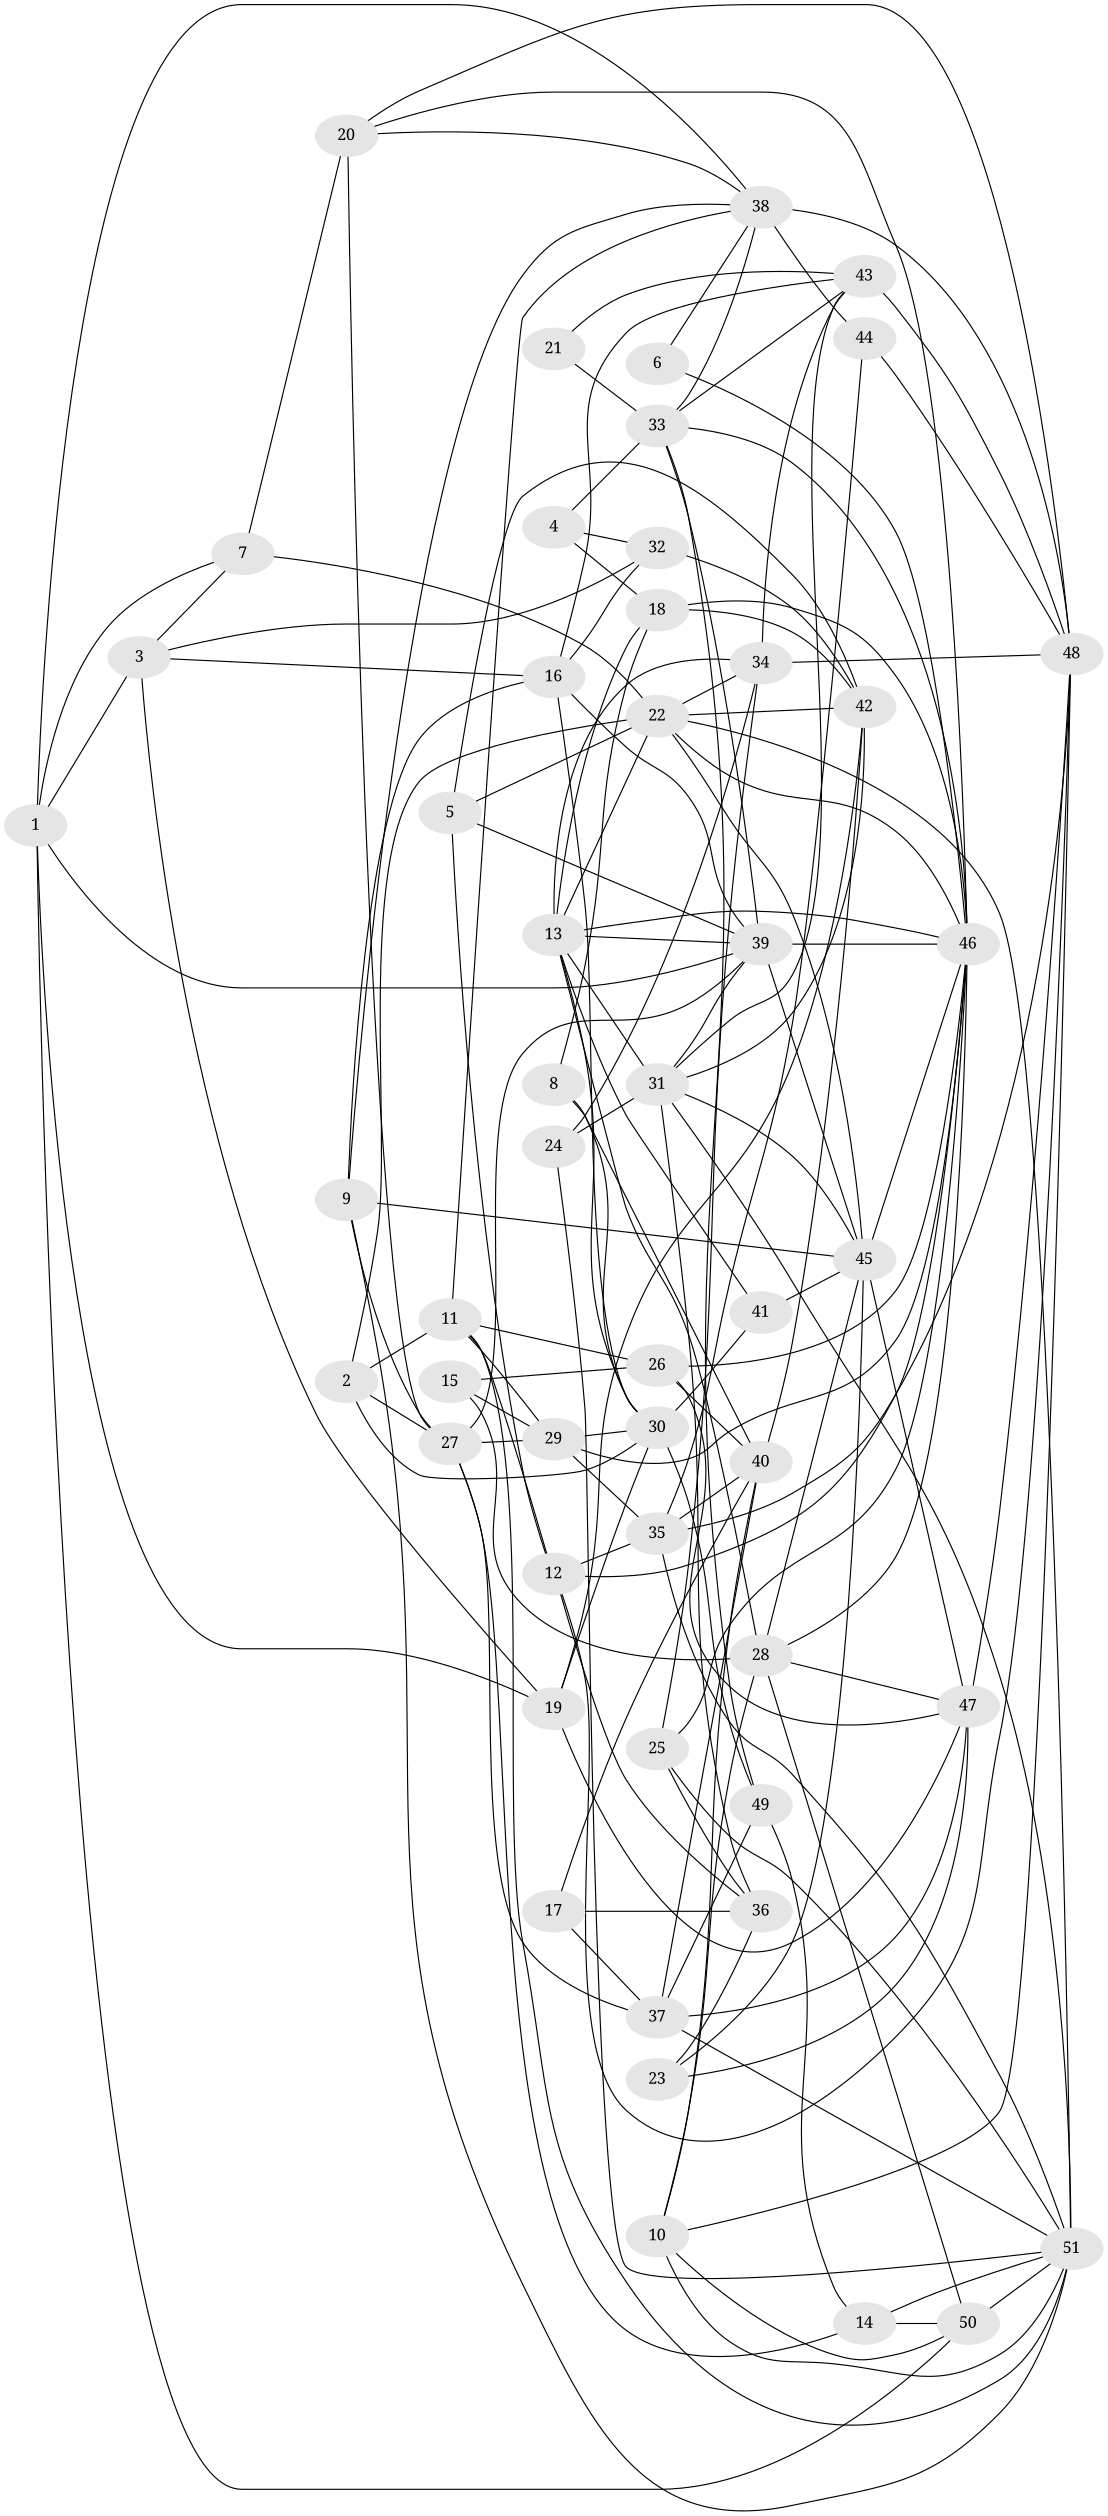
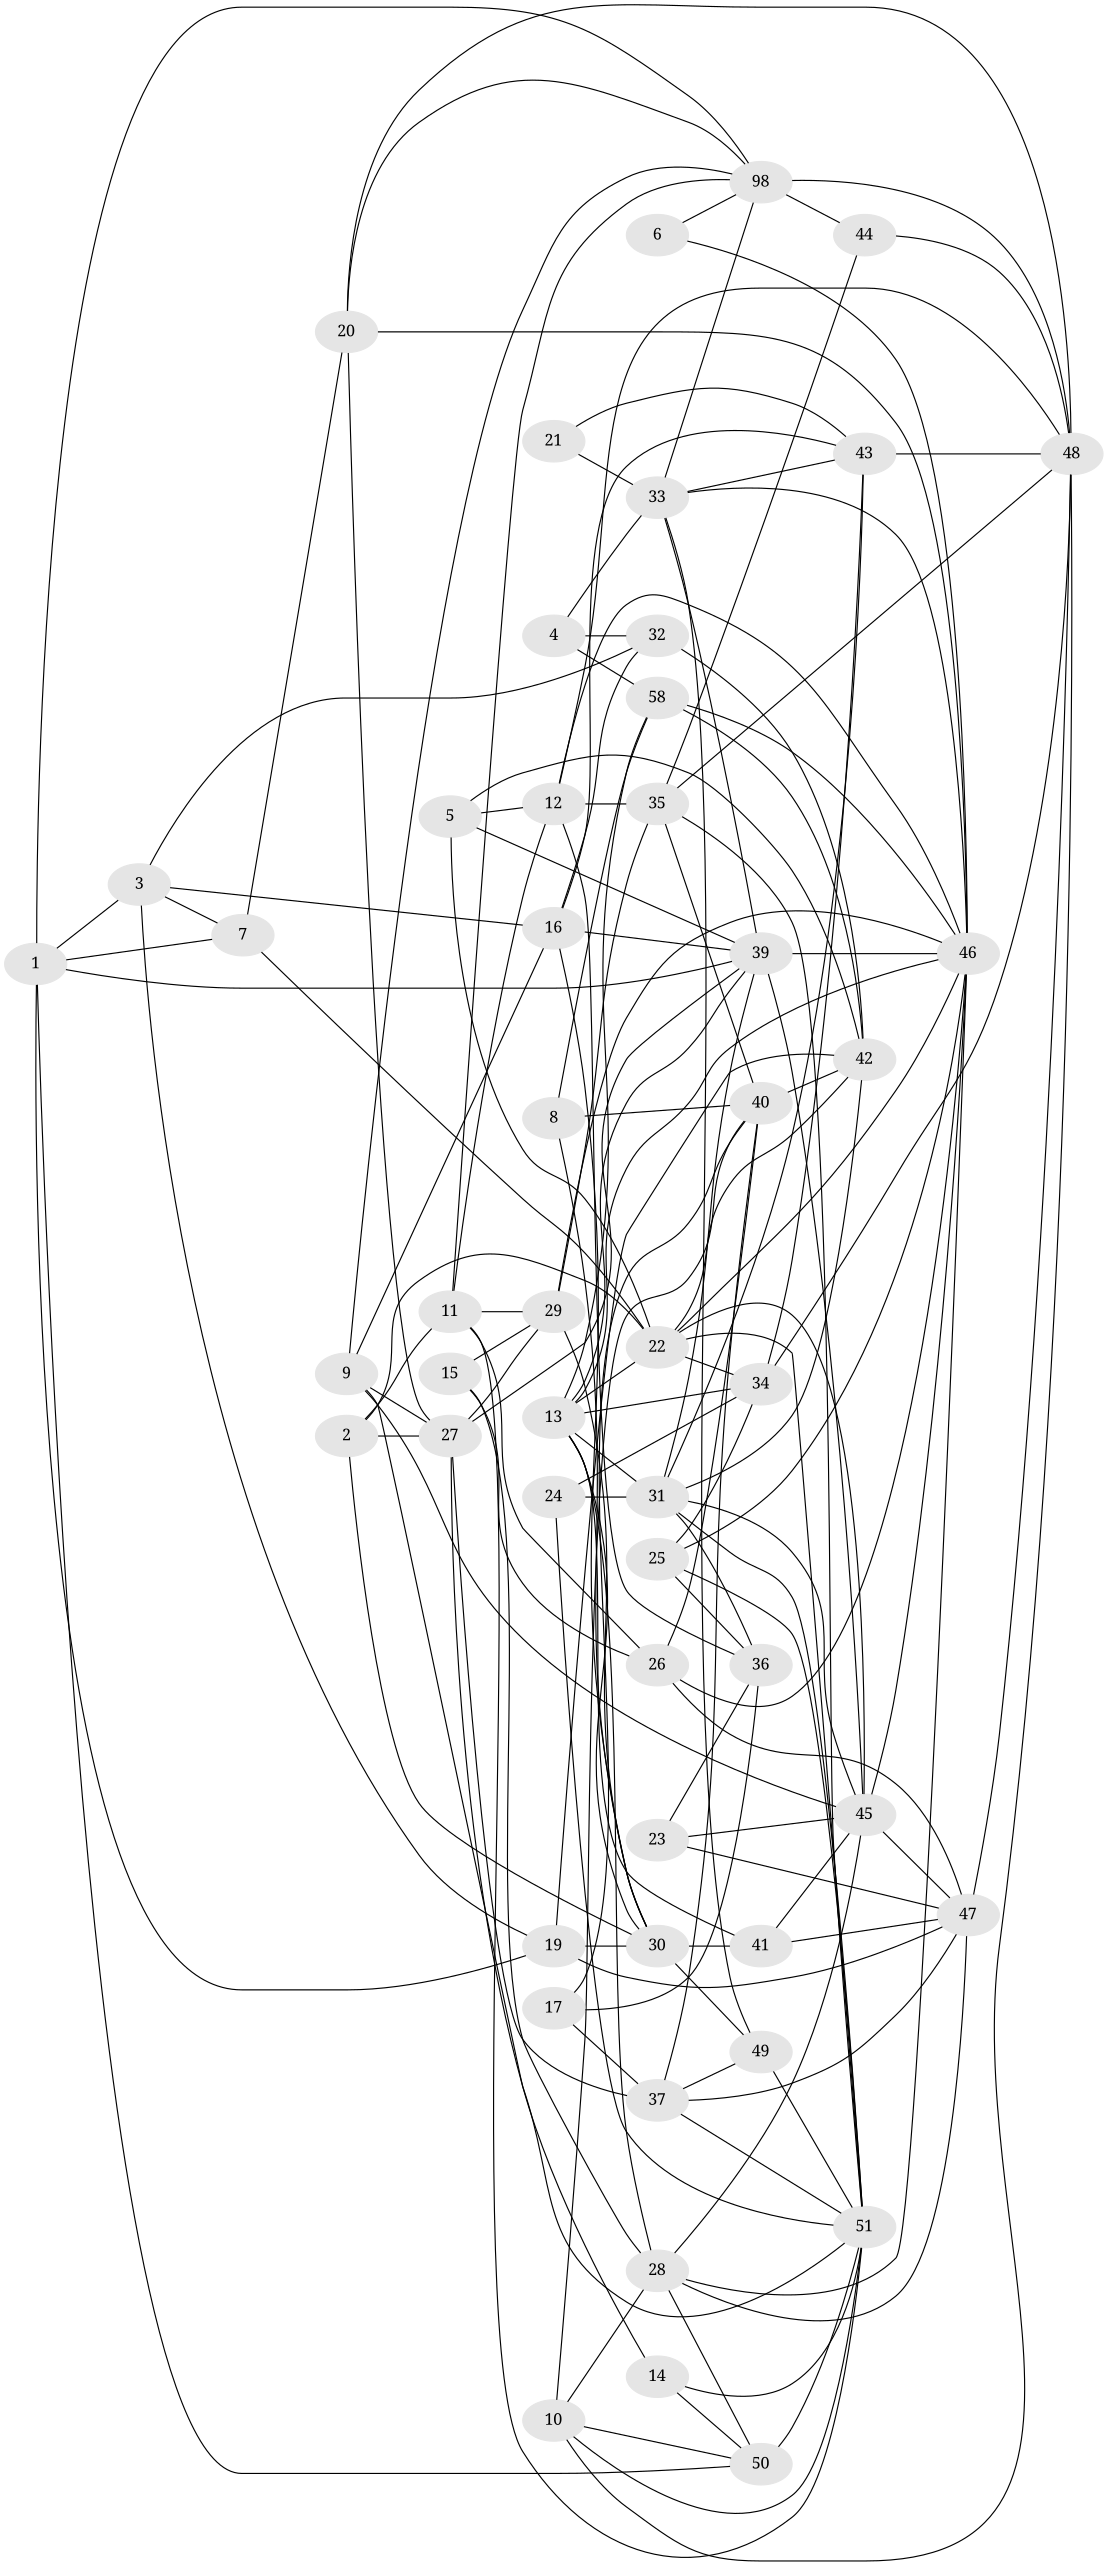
(761, 207) -> (761, 182)
(657, 610) -> (657, 698)
none -> (865, 1931)
(804, 2067) -> (813, 2139)
